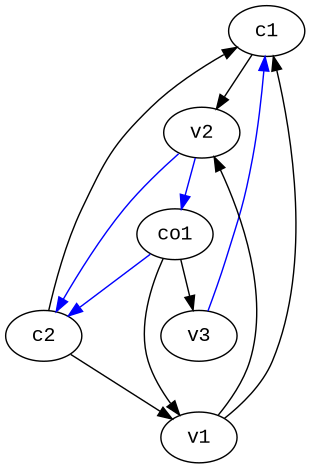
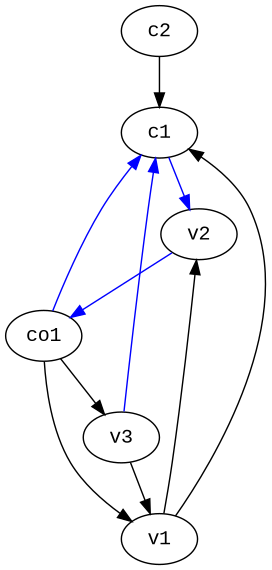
(238, 76) -> (177, 177)
(114, 221) -> none
(115, 281) -> (87, 236)
(115, 383) -> (138, 481)
